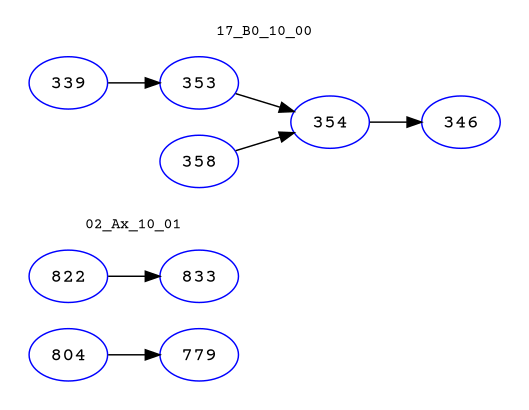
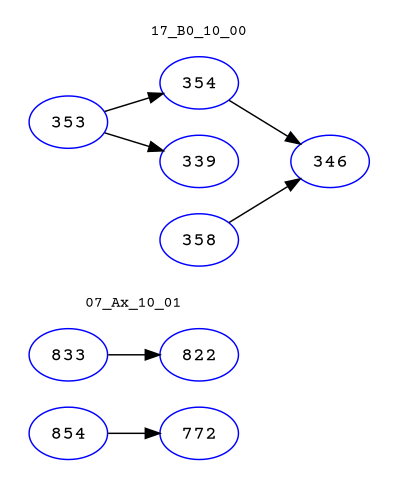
(127, 83) -> (127, 140)
(258, 144) -> (258, 205)
(134, 225) -> (134, 303)
(127, 276) -> (127, 355)
(68, 355) -> (68, 433)
(199, 355) -> (199, 433)
